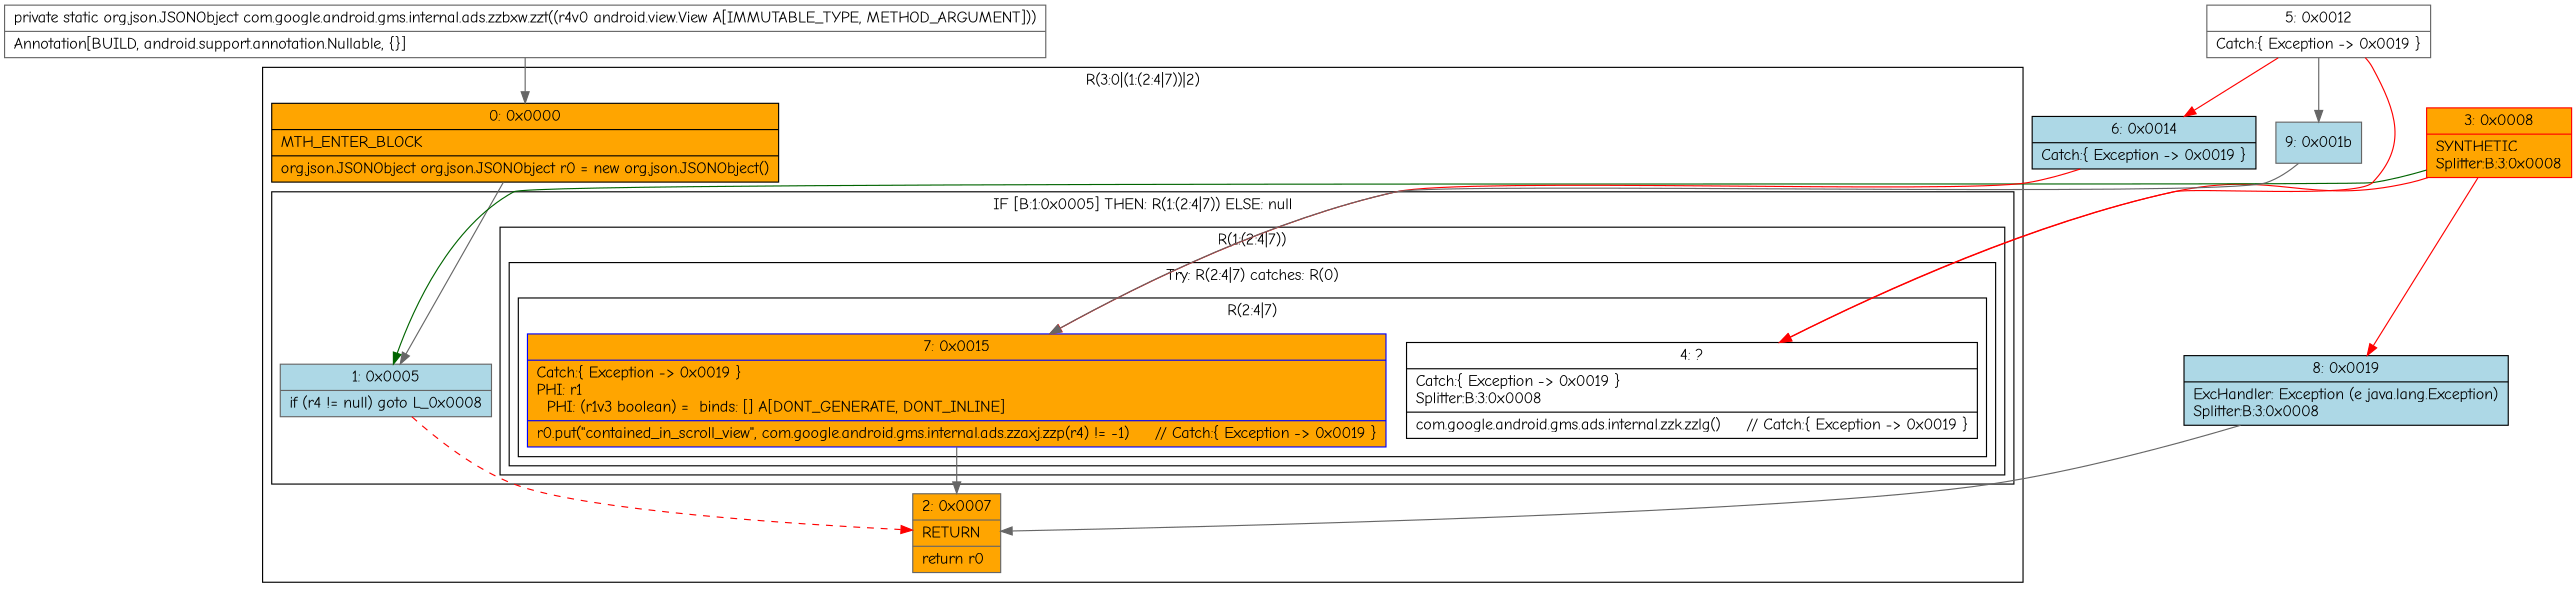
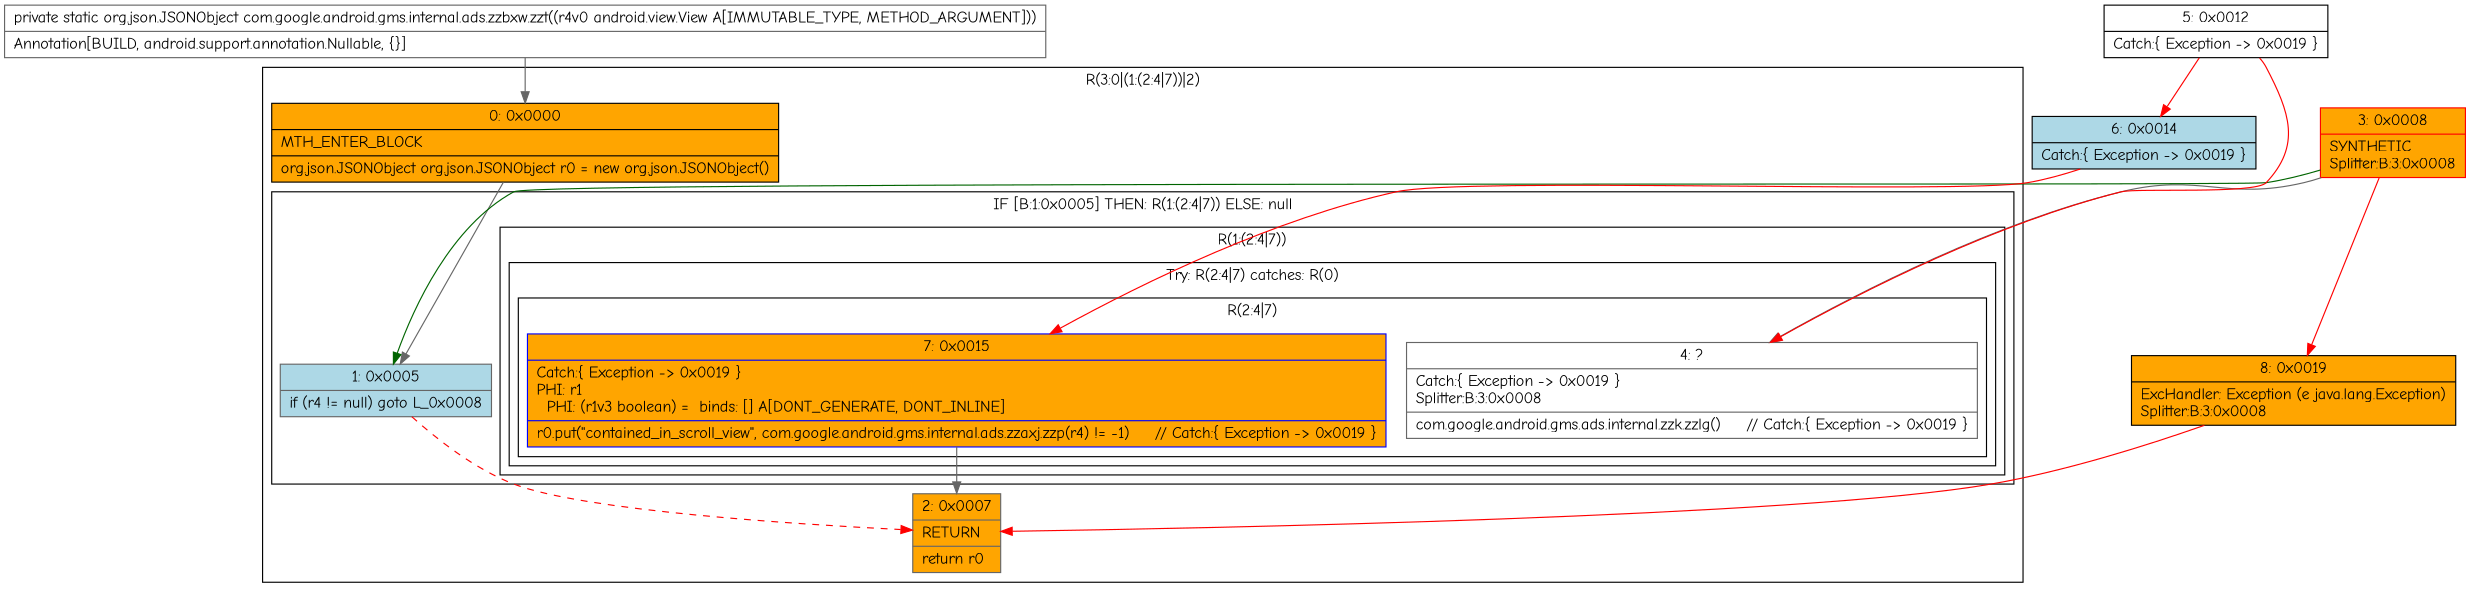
(2319, 31) -> (2216, 31)
(2319, 143) -> none
(2099, 211) -> (2040, 216)
(1692, 390) -> (1692, 390)
(2346, 390) -> (2294, 390)
(1630, 511) -> (1613, 514)
